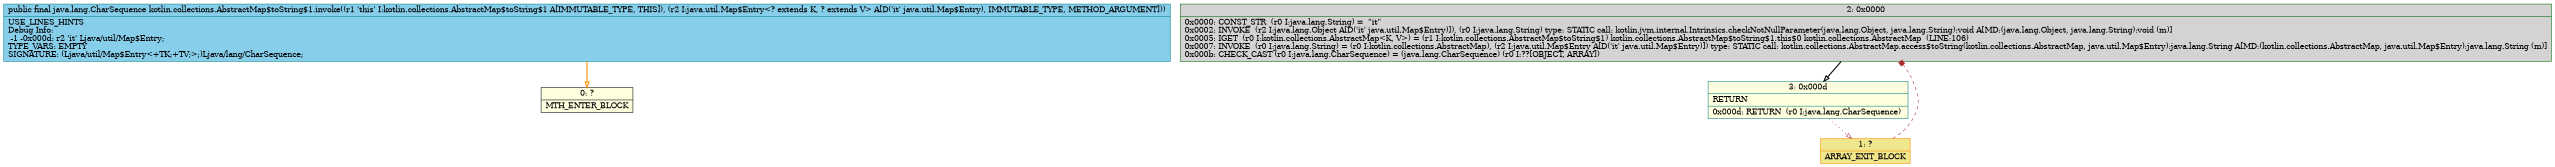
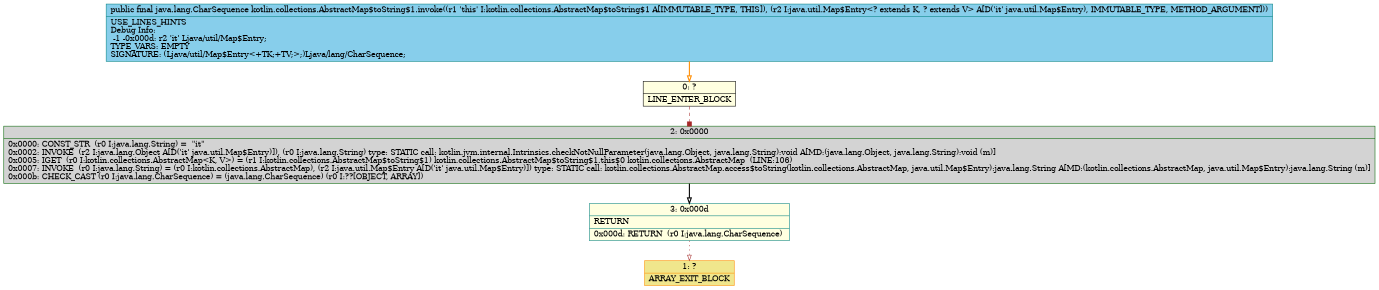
(1918, 105) -> (689, 114)
(587, 106) -> (689, 100)
